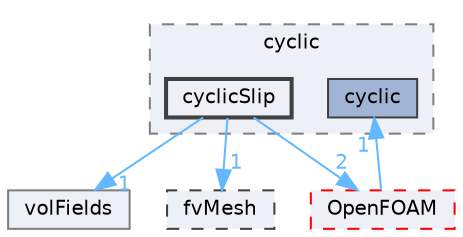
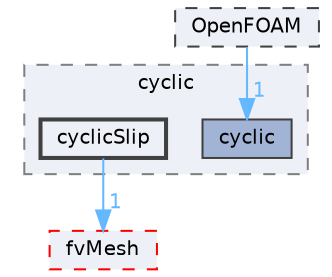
(297, 148) -> none
(69, 210) -> none
(221, 210) -> (103, 250)
(383, 210) -> (247, 27)
